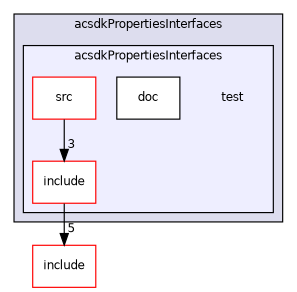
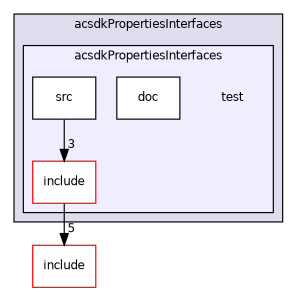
(64, 98) -> (64, 98)
